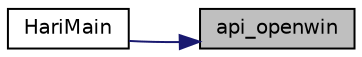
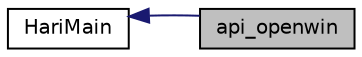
(154, 42) -> (174, 15)
